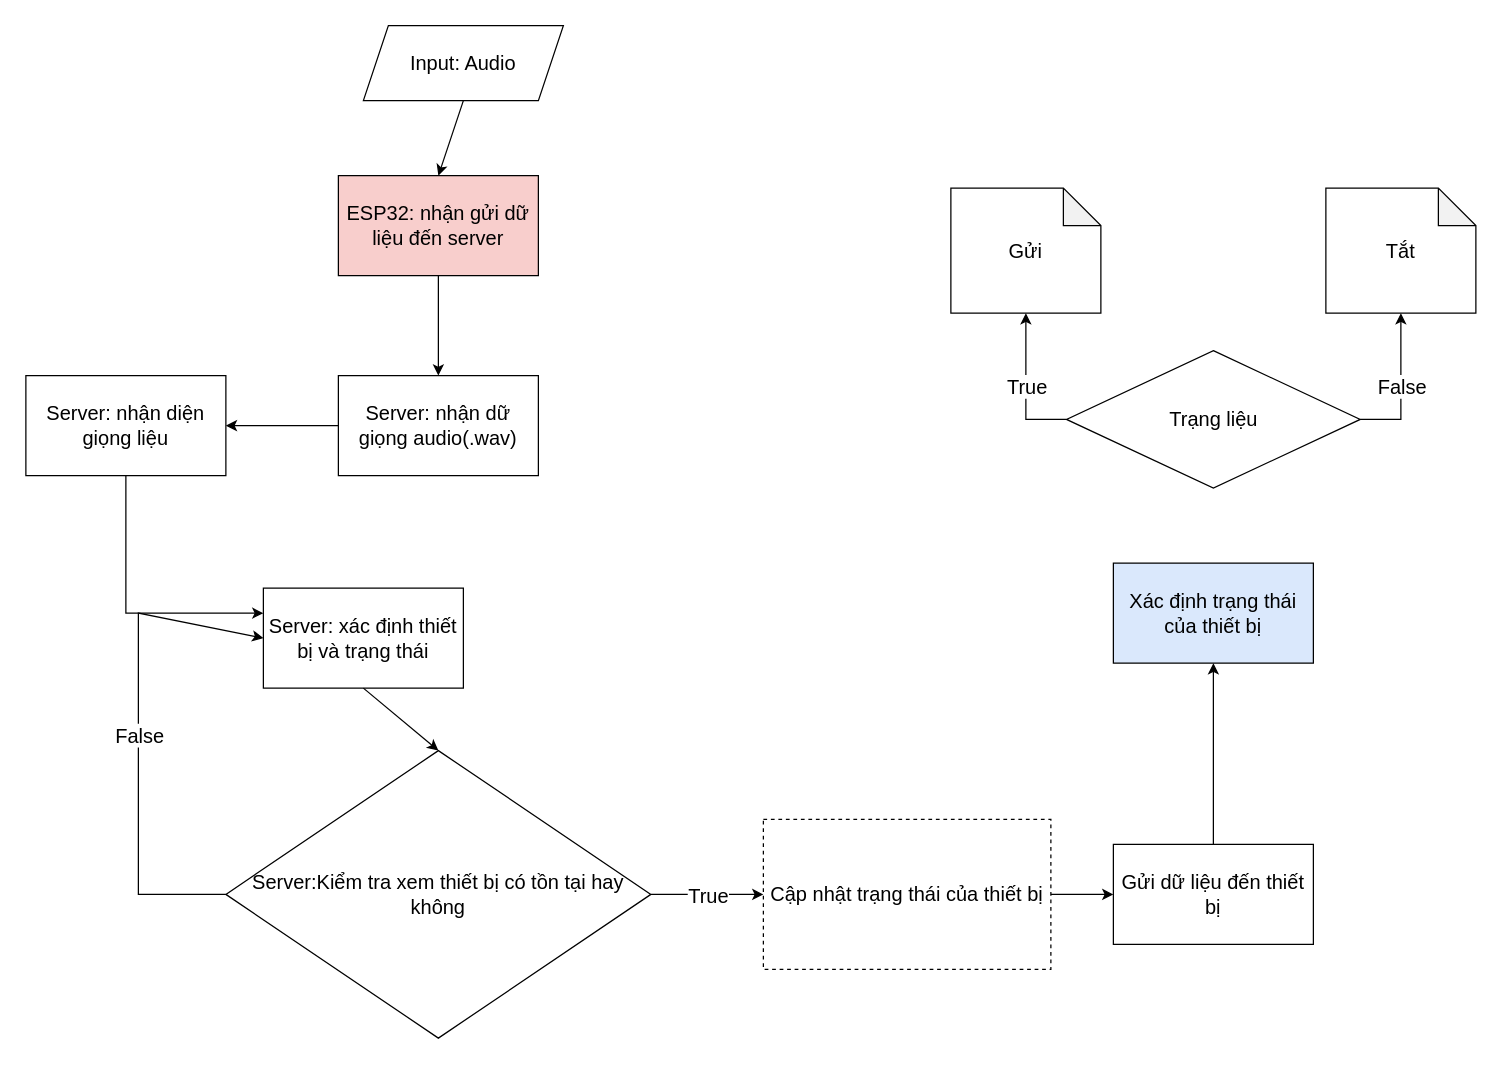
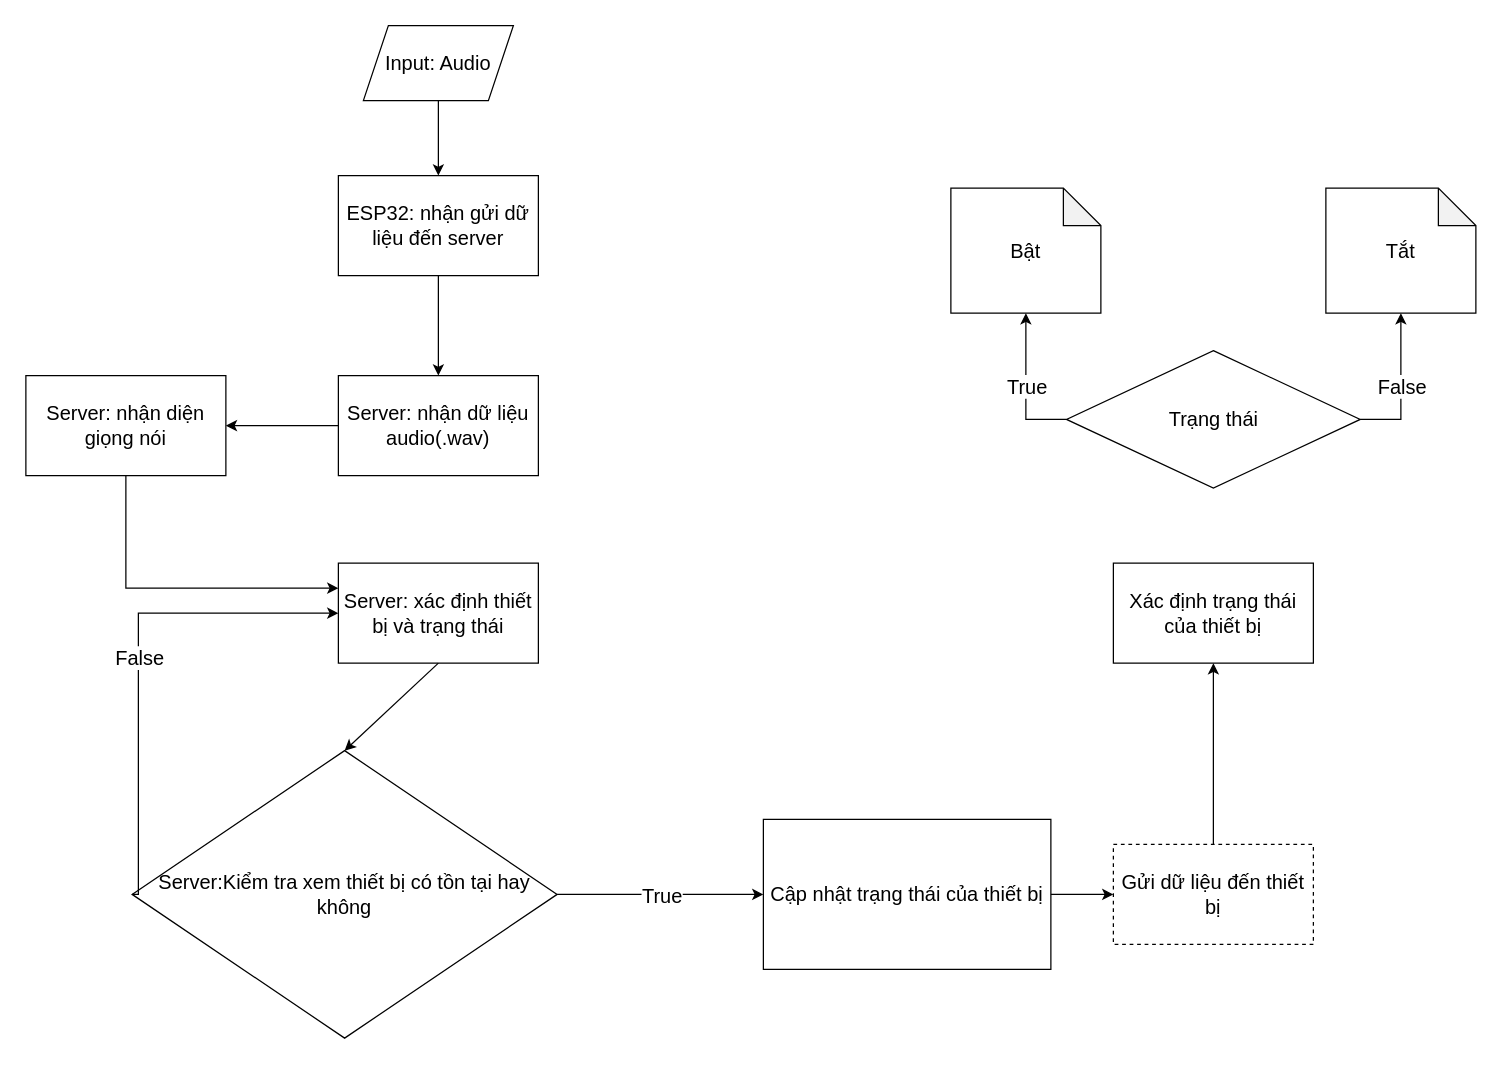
(463, 63) -> (438, 63)
(438, 226) -> (438, 226)
(1026, 251) -> (1026, 251)
(1214, 419) -> (1214, 419)
(126, 426) -> (126, 426)
(438, 426) -> (438, 426)
(1213, 613) -> (1213, 613)
(363, 638) -> (438, 613)
(438, 894) -> (344, 894)
(907, 894) -> (907, 894)
(1213, 894) -> (1213, 894)
